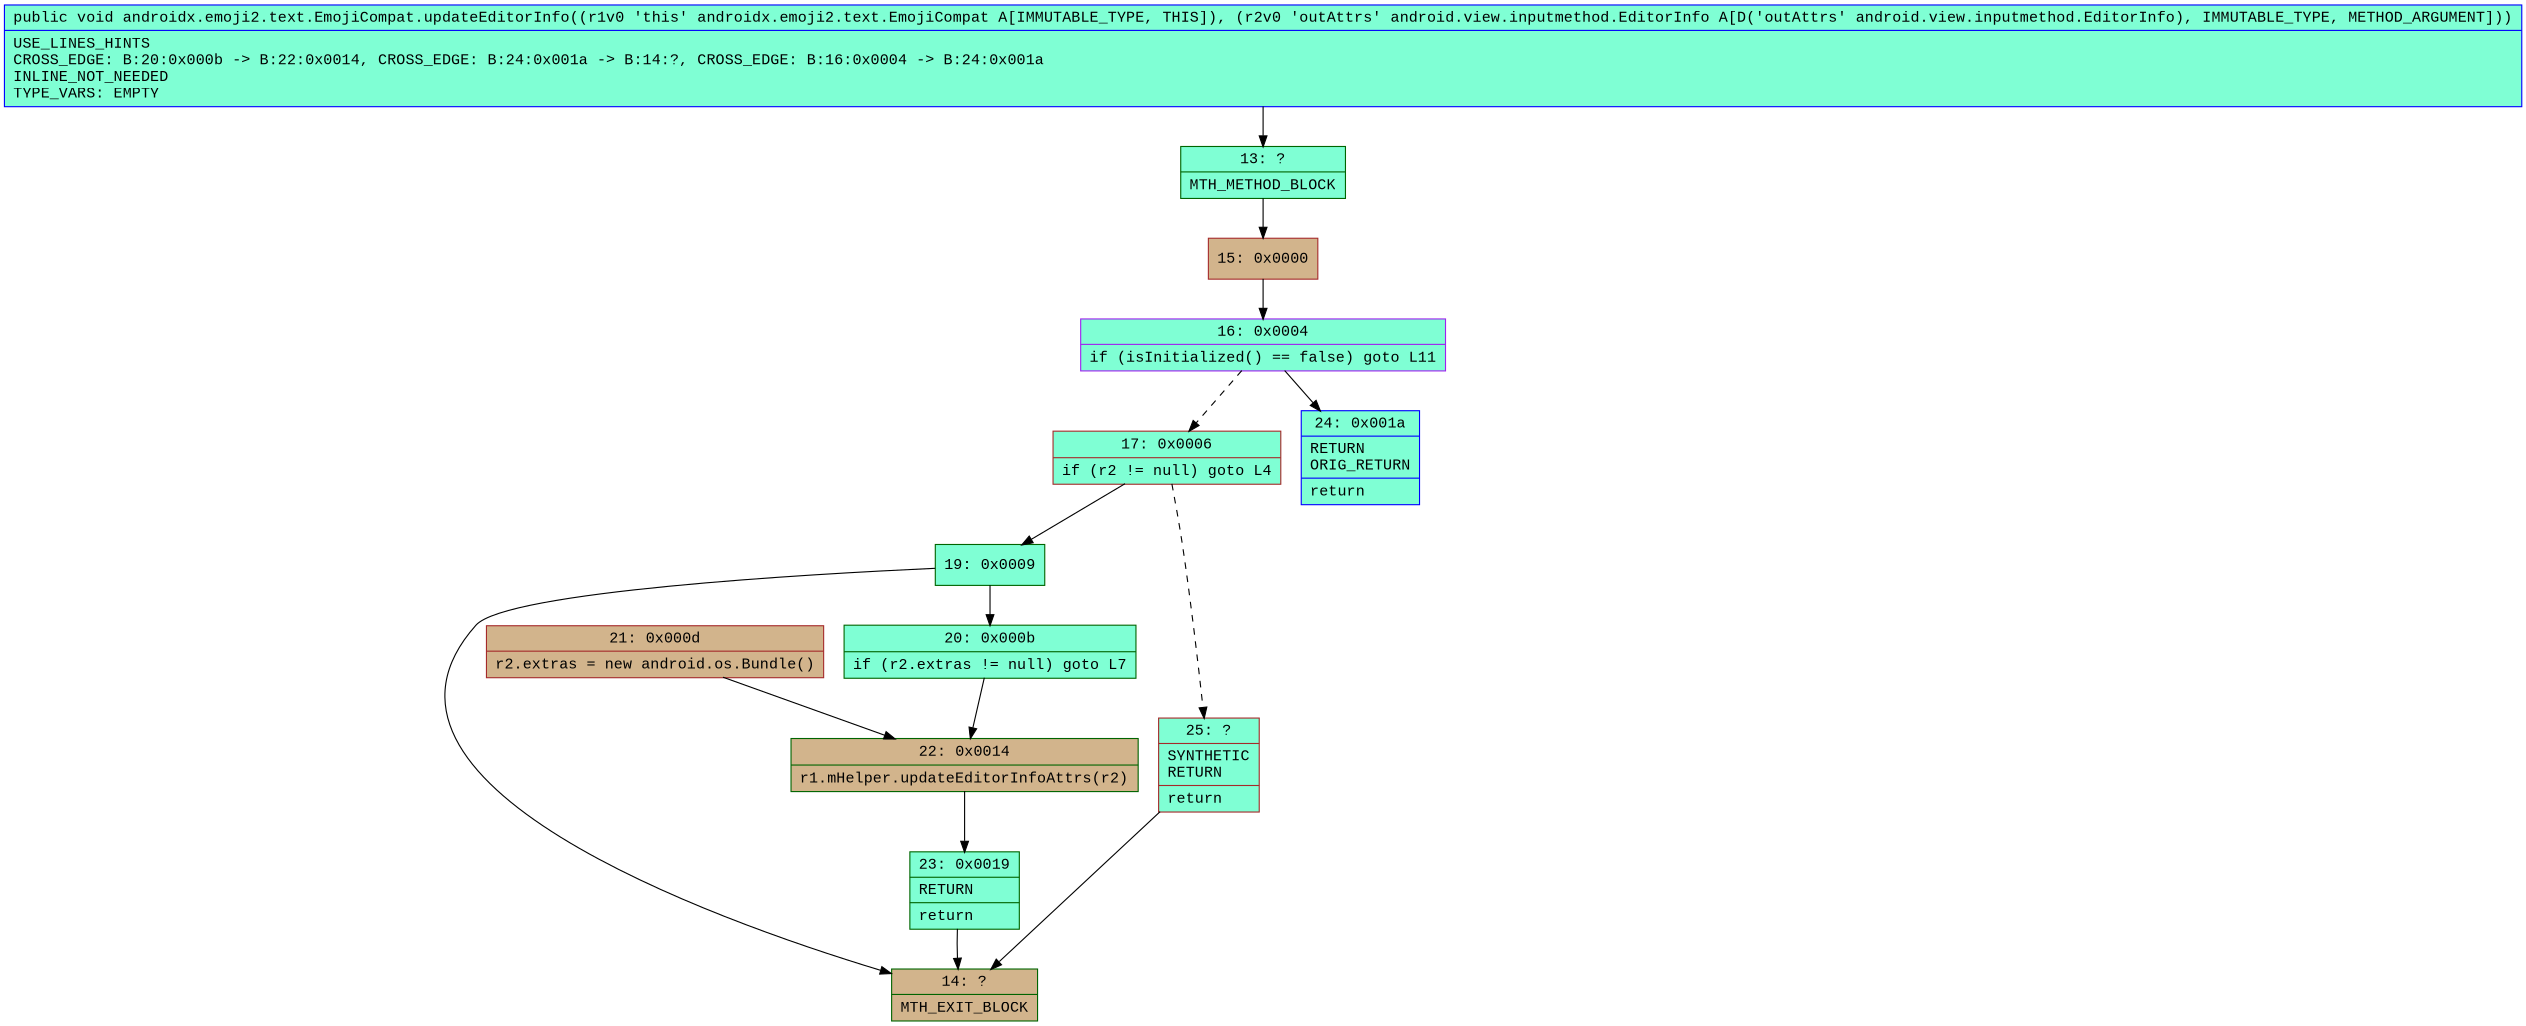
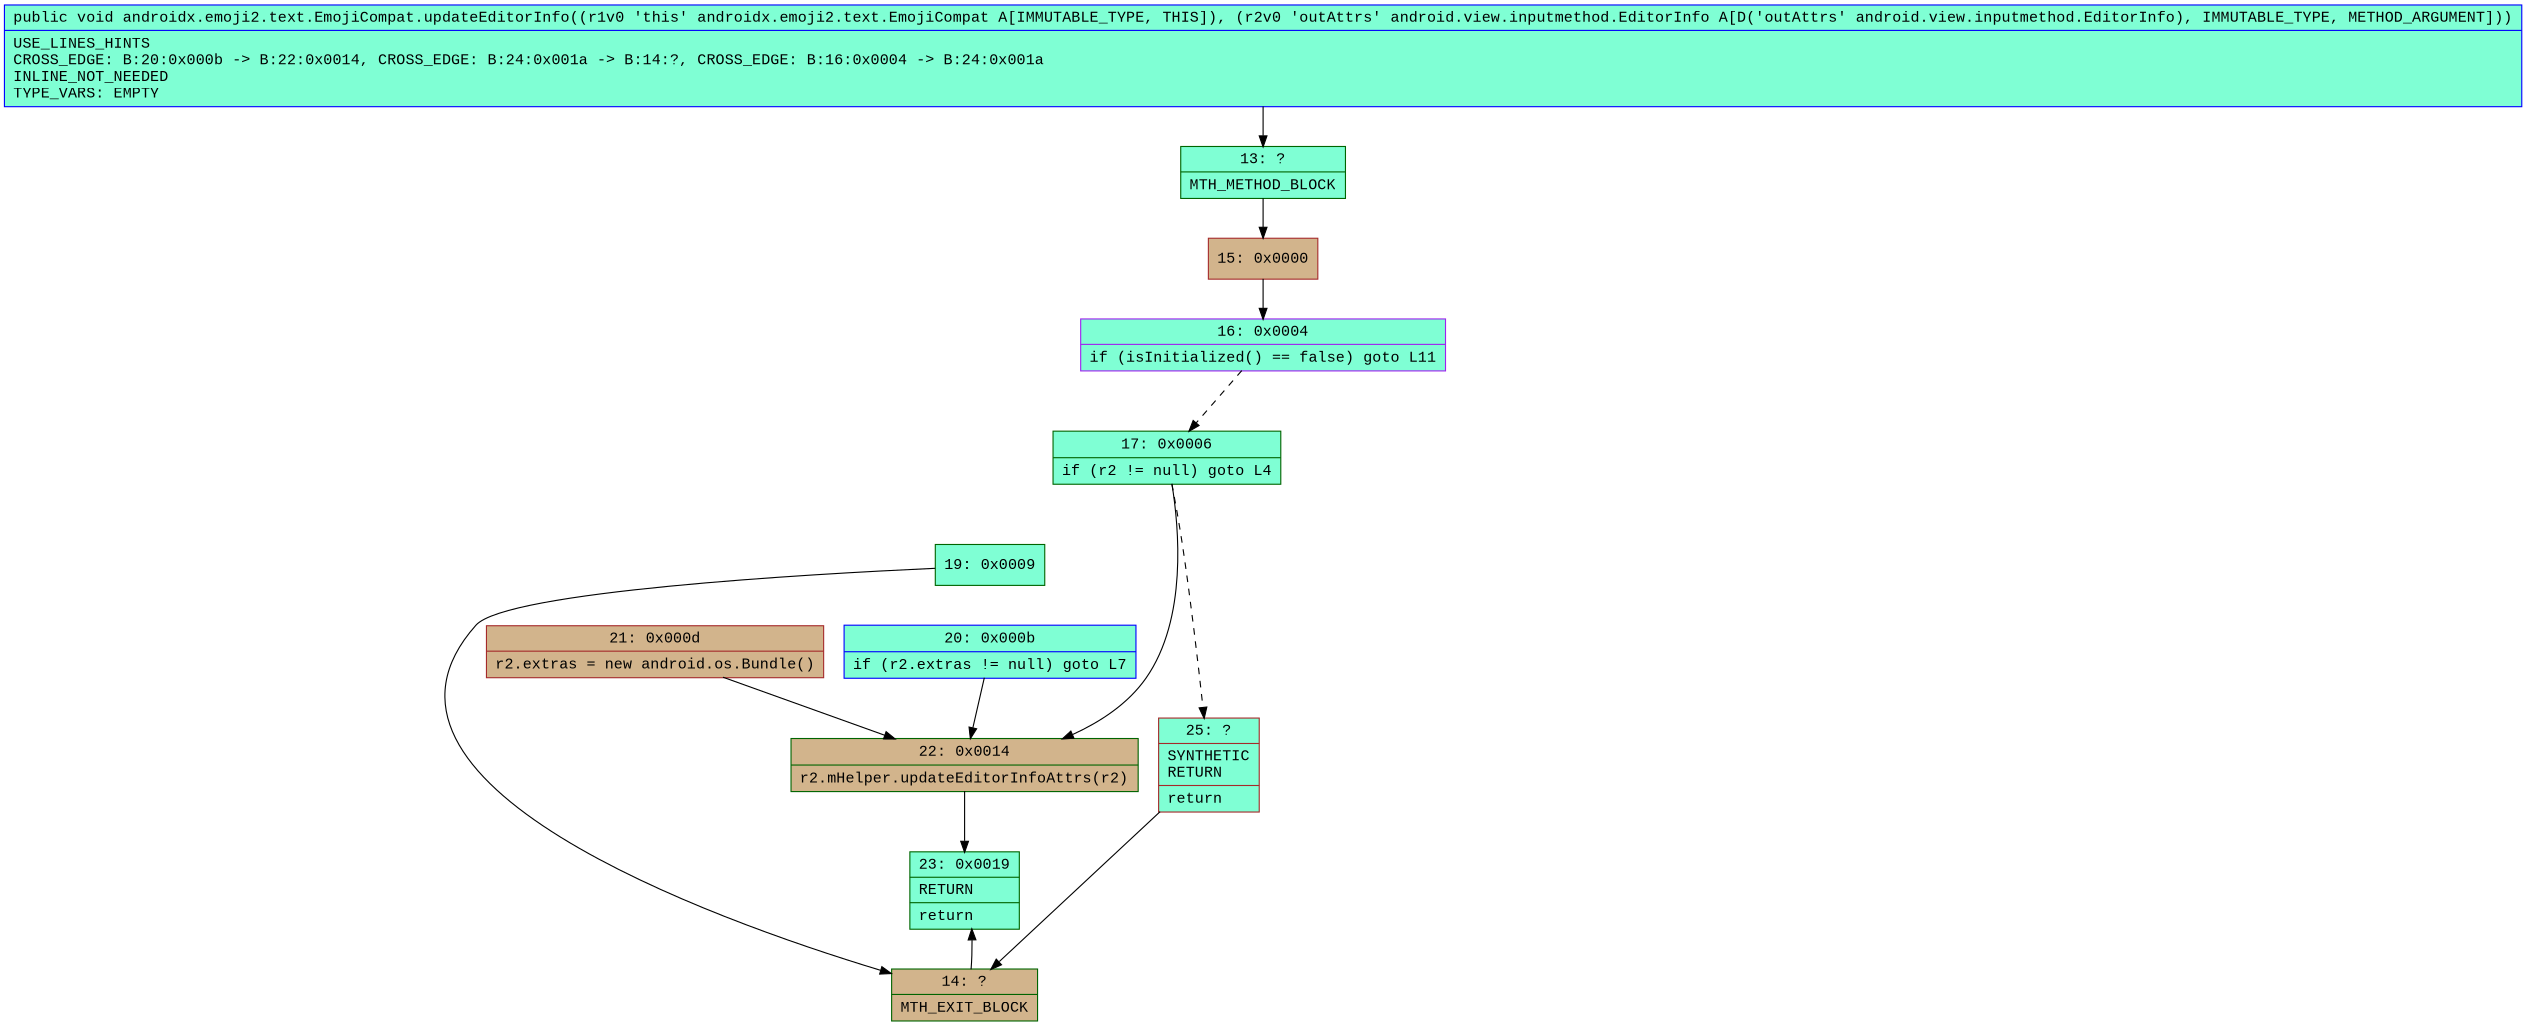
(1167, 458) -> (1167, 458)
(1360, 458) -> none
(1078, 512) -> (1168, 630)
(990, 600) -> none
(990, 652) -> (990, 652)
(965, 778) -> (965, 778)
(957, 944) -> (972, 955)
